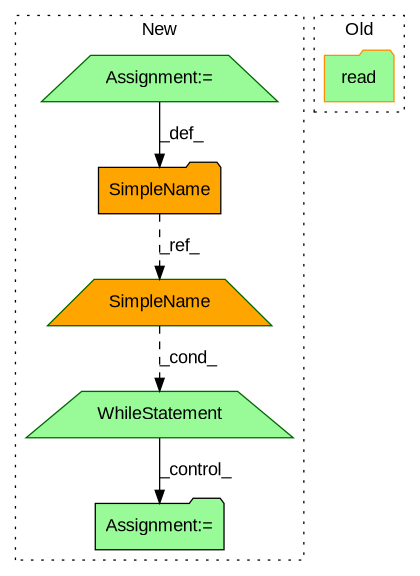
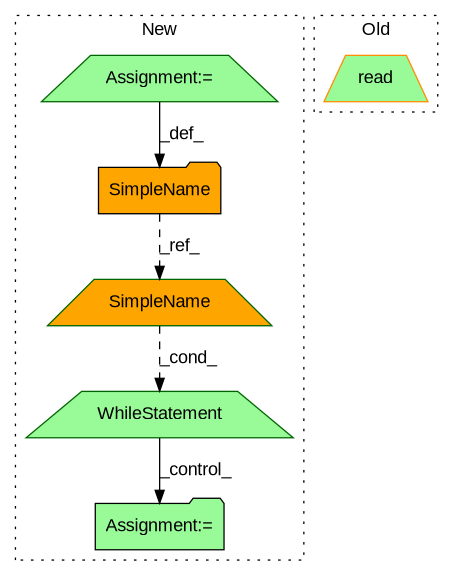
(359, 79) -> (376, 79)
